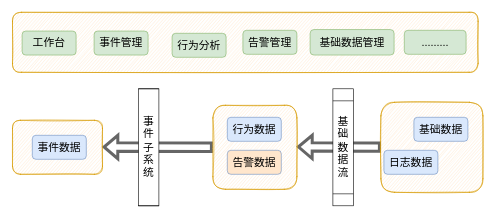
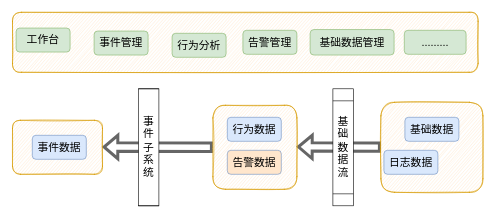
(49, 43) -> (43, 40)
(441, 129) -> (432, 129)
